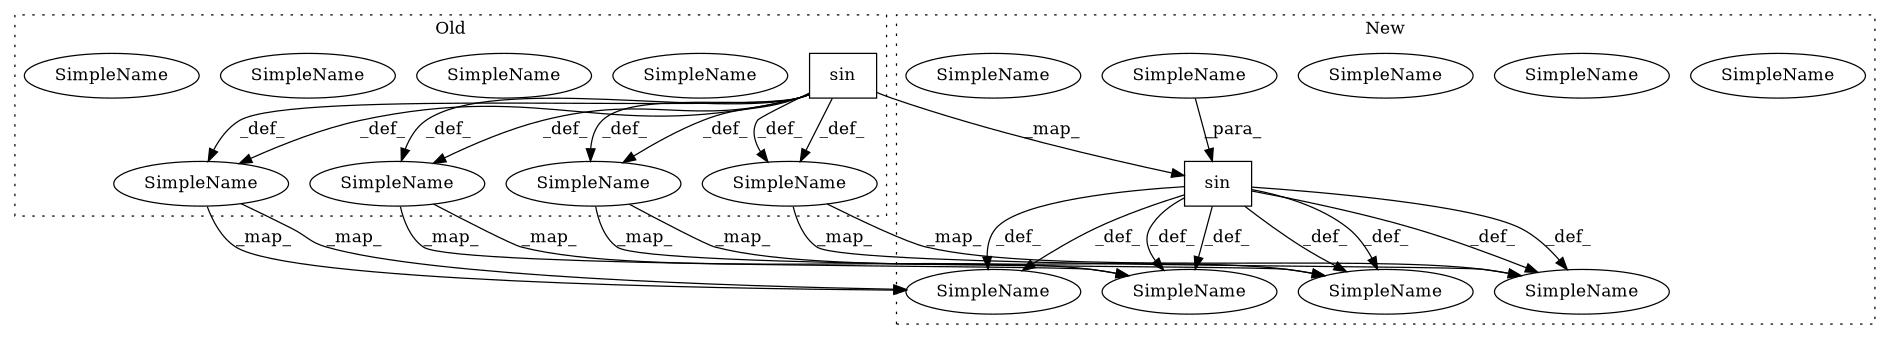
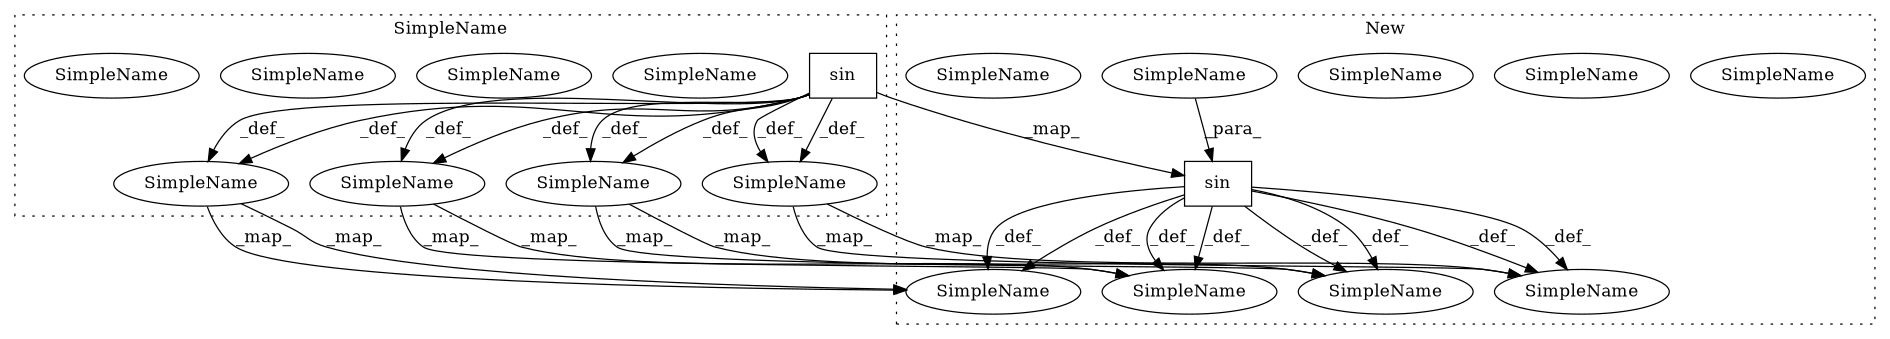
(451, 29) -> (451, 29)
